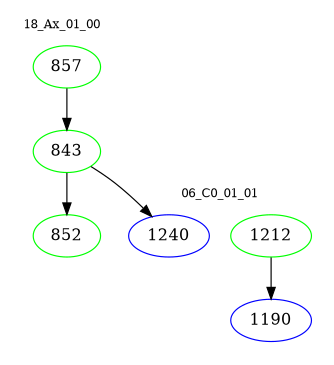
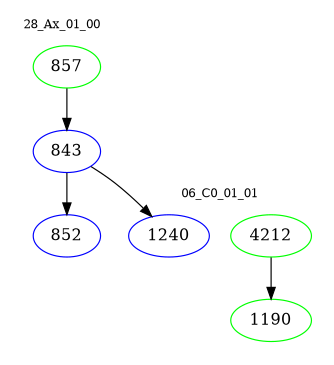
(62, 25) -> (62, 25)
(67, 151) -> (67, 151)
(67, 236) -> (67, 236)
(271, 236) -> (271, 236)
(271, 320) -> (271, 320)
